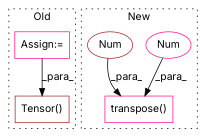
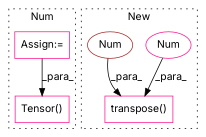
(42, 17) -> (42, 17)
(42, 109) -> (42, 109)
